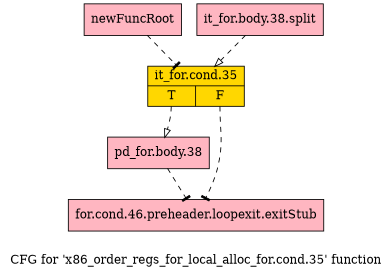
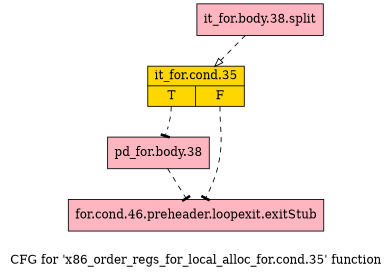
(133, 20) -> none
(170, 118) -> (170, 118)
